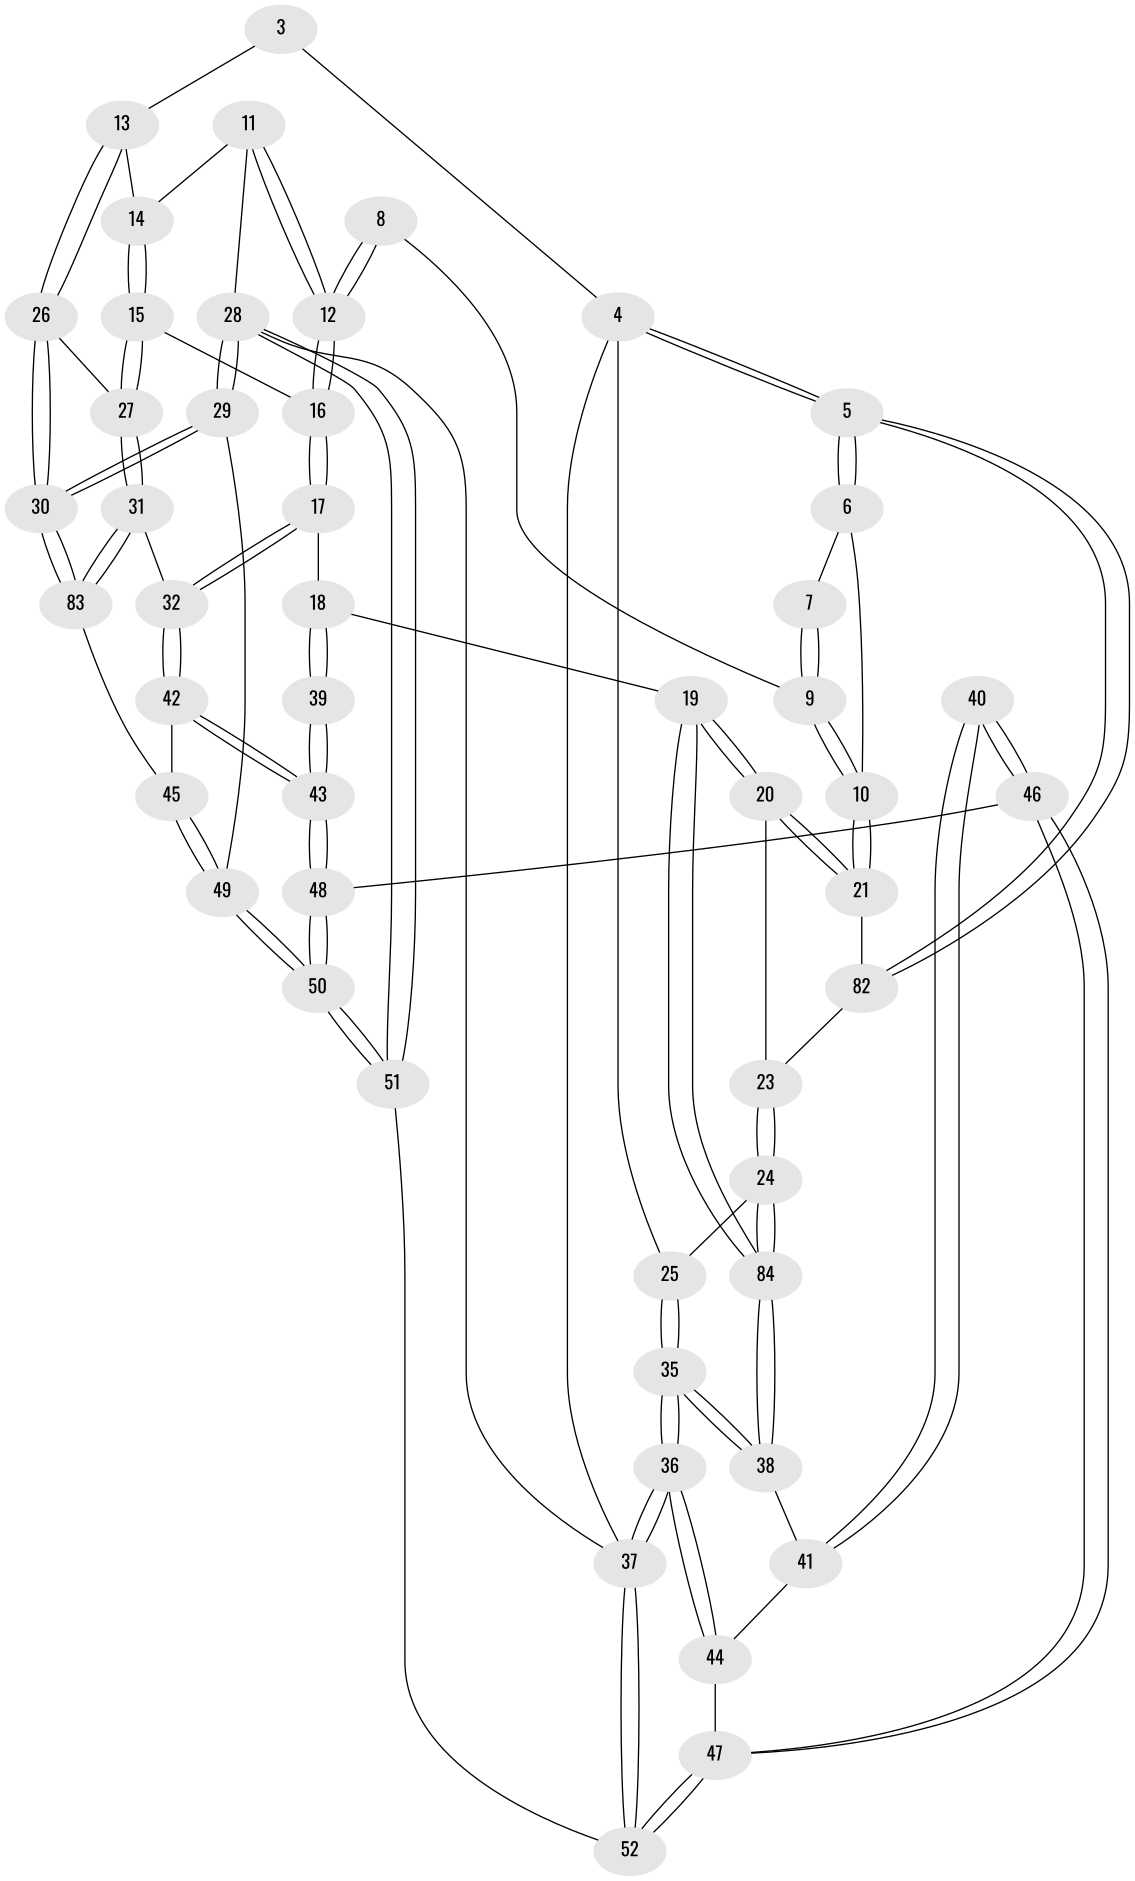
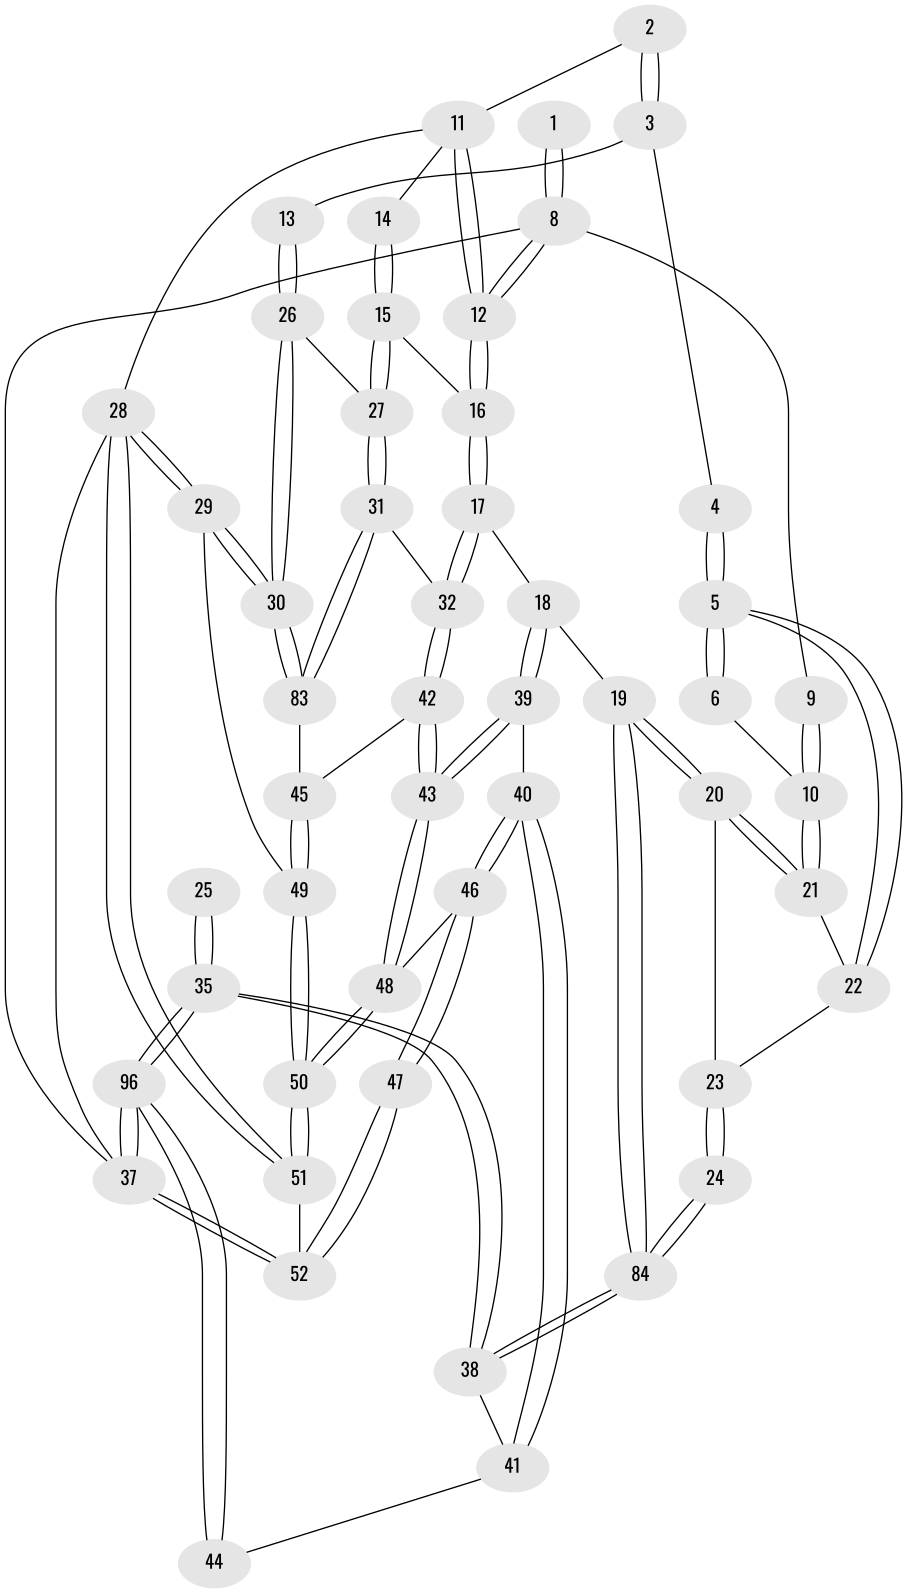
none -> (650, 29)
none -> (554, 125)
(130, 173) -> none
(810, 605) -> none
none -> (523, 749)
(618, 800) -> none
(567, 942) -> (5, 514)
(862, 988) -> (854, 988)
(714, 1232) -> none
(670, 1468) -> (129, 1084)
(715, 1708) -> none
